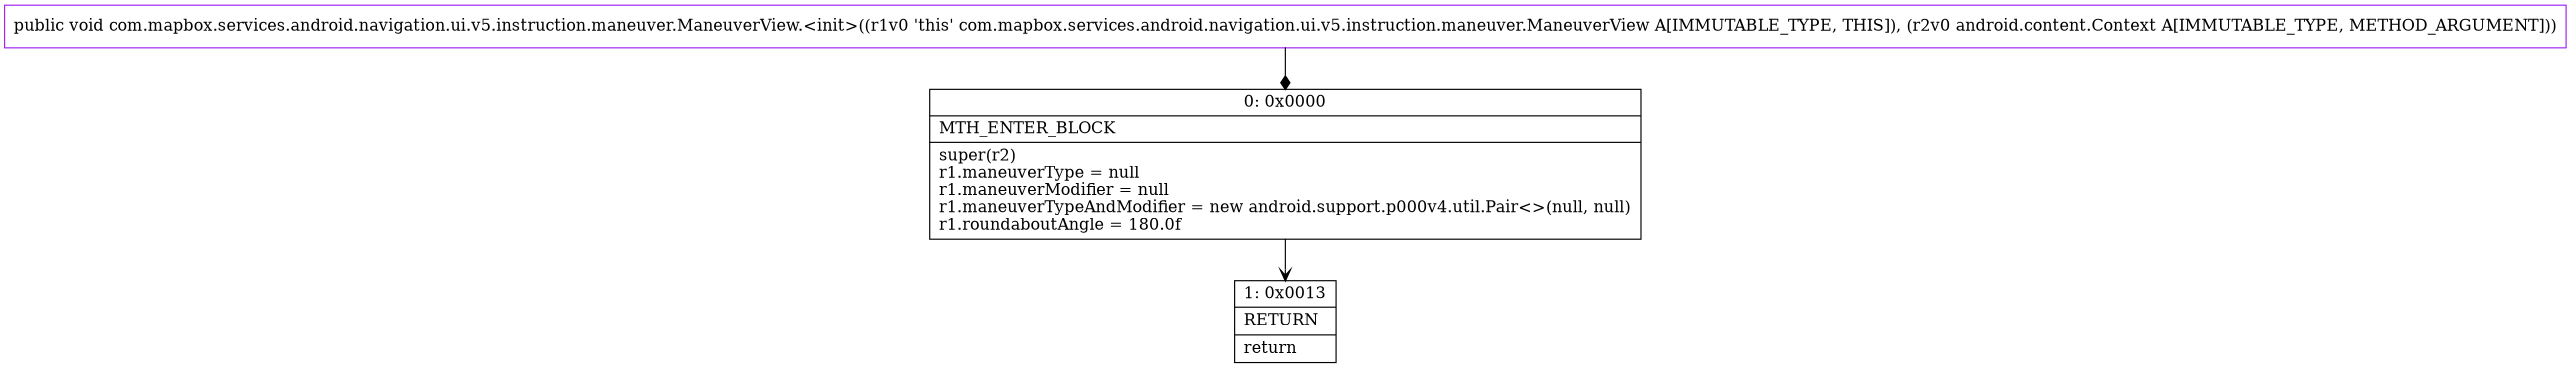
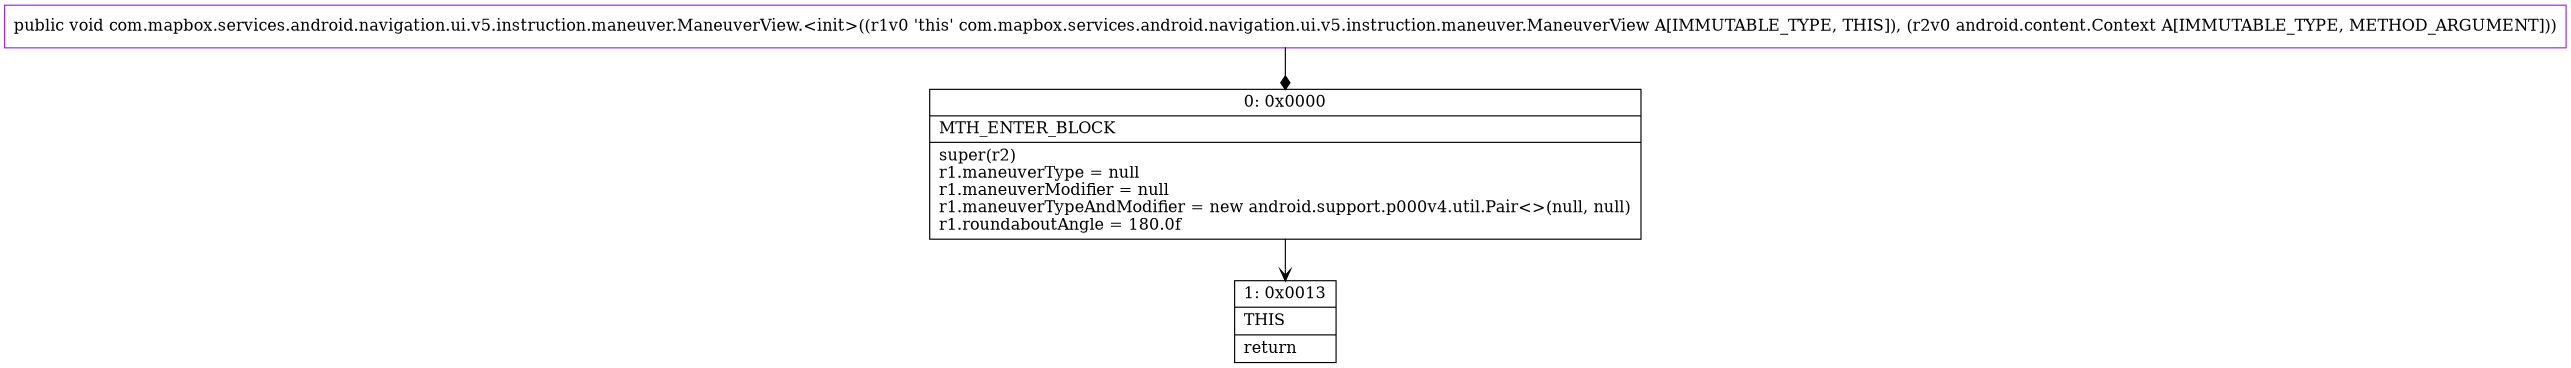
(1281, 320) -> (1265, 320)
